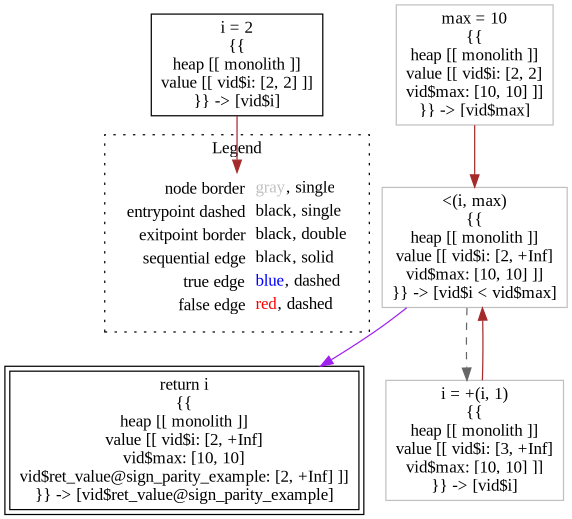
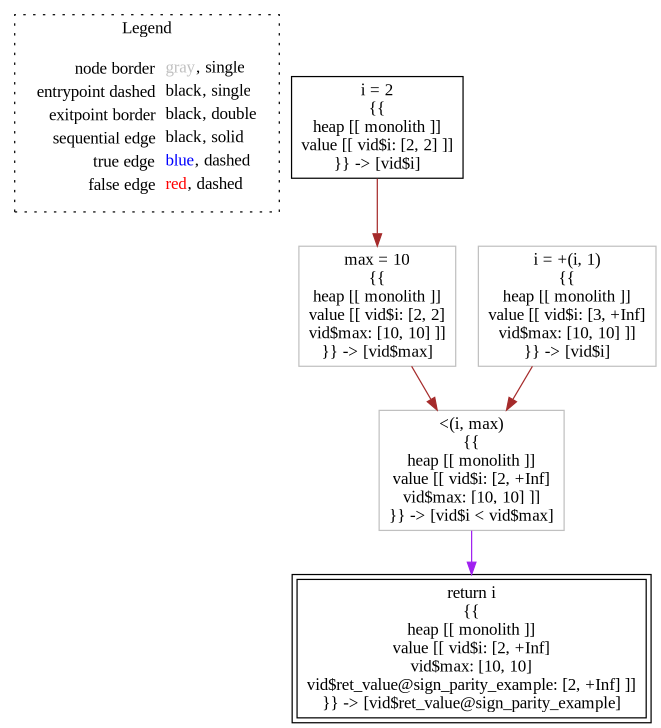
(237, 142) -> (377, 206)
(466, 338) -> none
